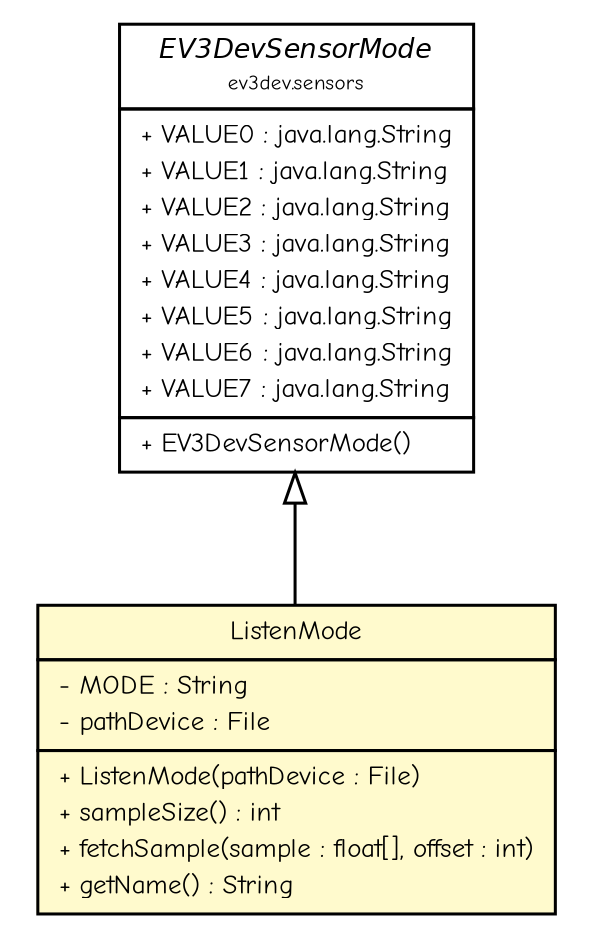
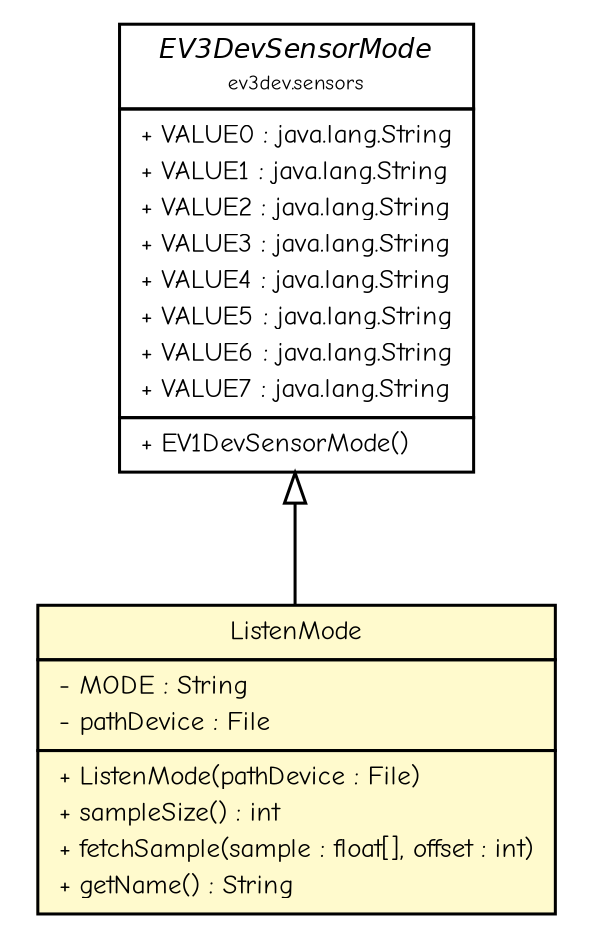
(277, 443) -> (275, 443)
